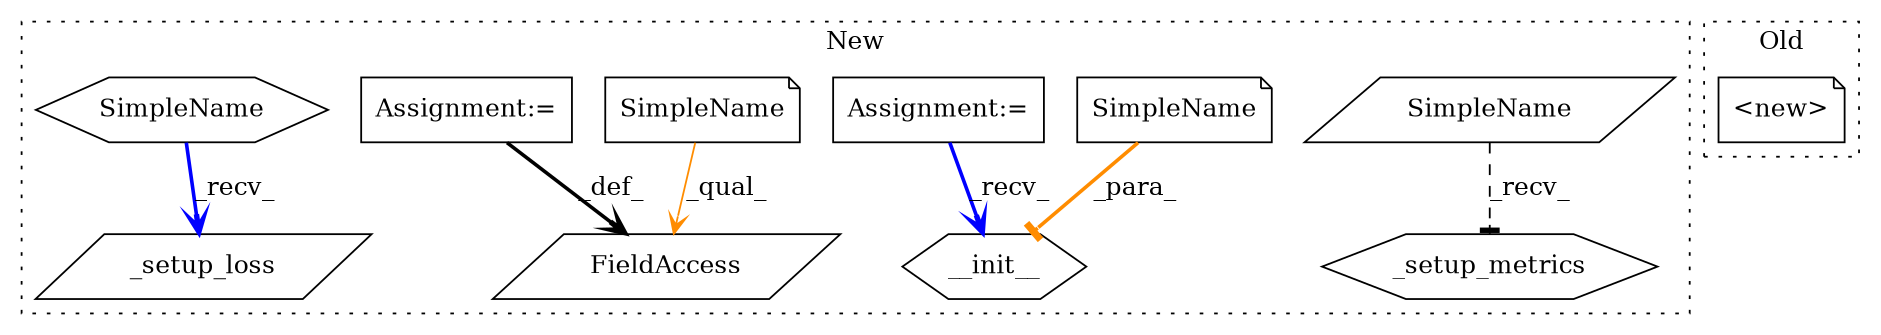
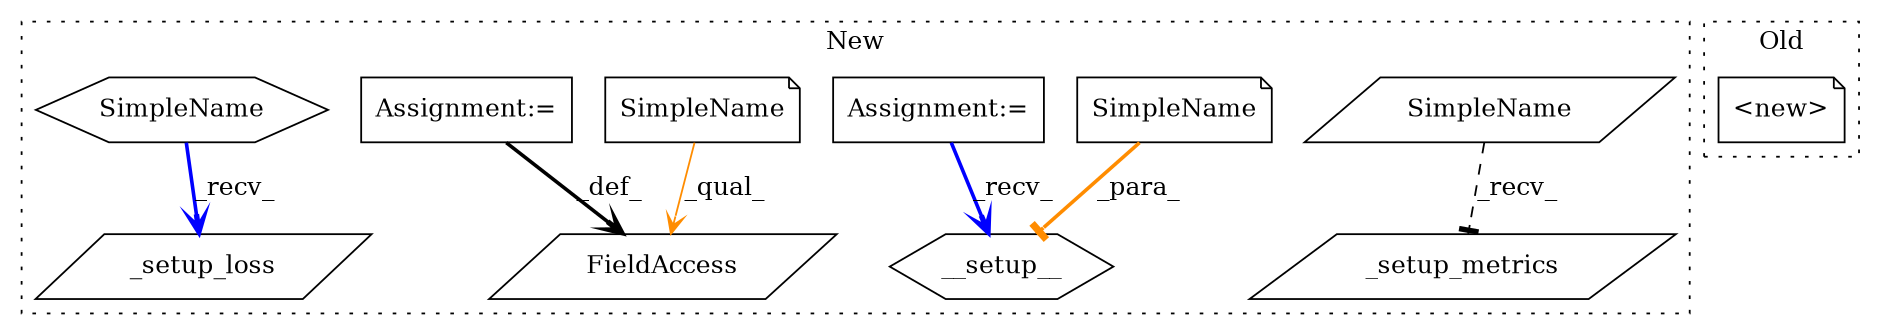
(994, 267) -> (1002, 267)
(1490, 267) -> (1463, 267)
